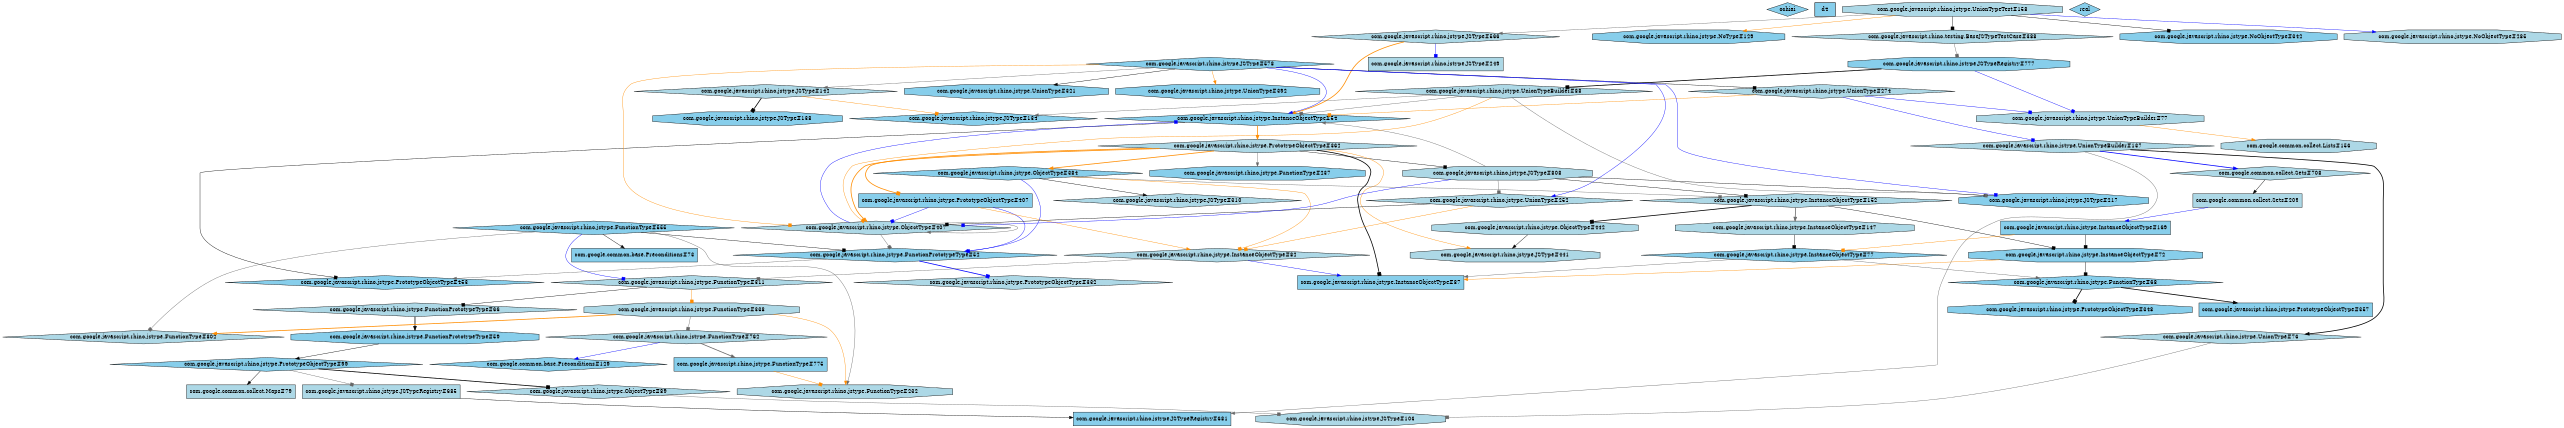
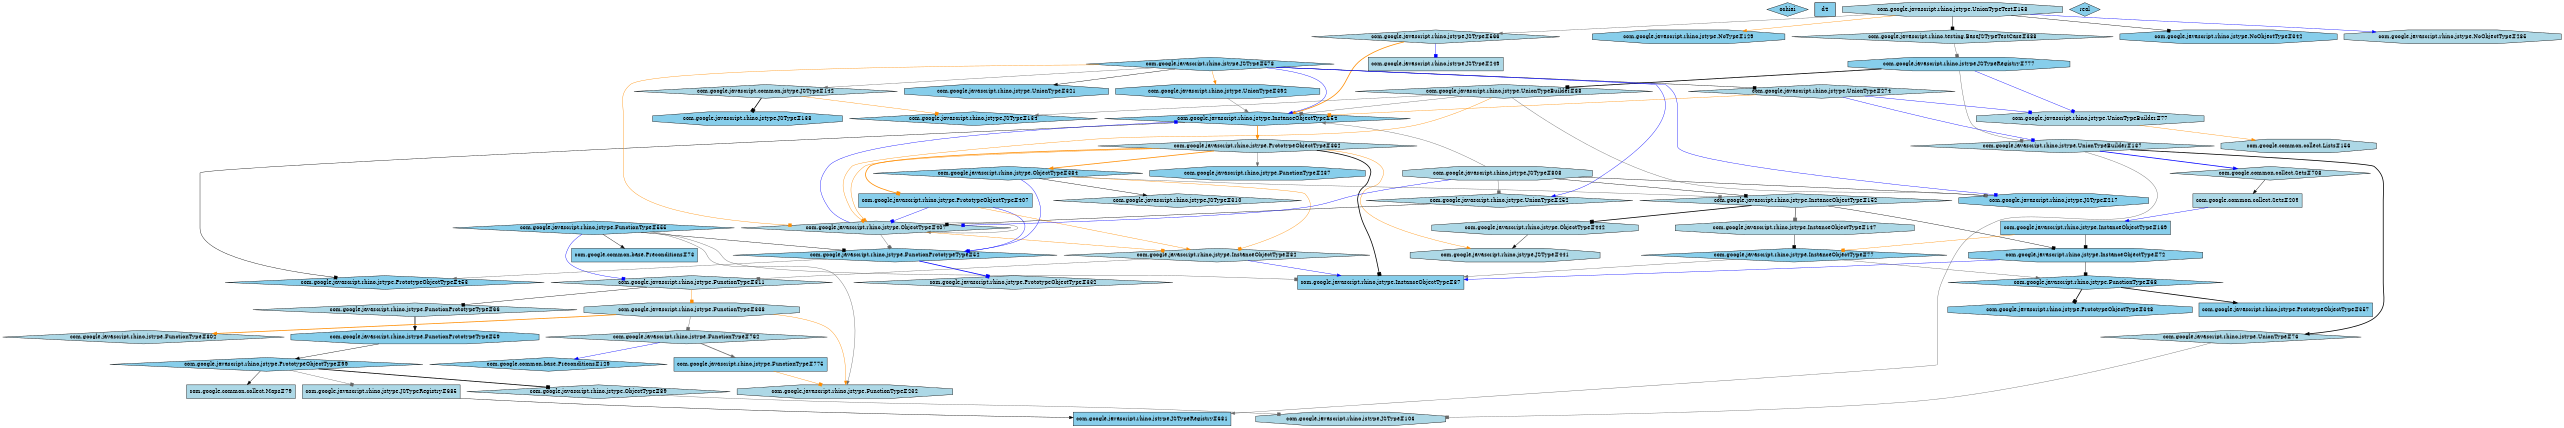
(766, 91) -> (766, 91)
none -> (1234, 103)
none -> (1971, 122)
(981, 155) -> (981, 155)
(1378, 160) -> none
(1795, 212) -> (1795, 212)
(1360, 227) -> (1043, 241)
(334, 252) -> (969, 275)
(1734, 270) -> (1734, 270)
